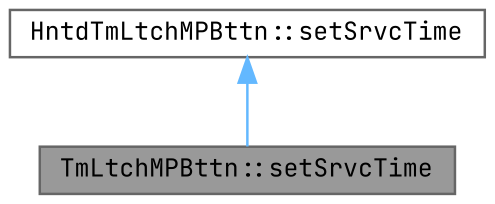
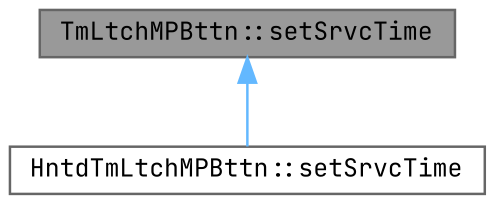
(247, 115) -> (247, 115)
